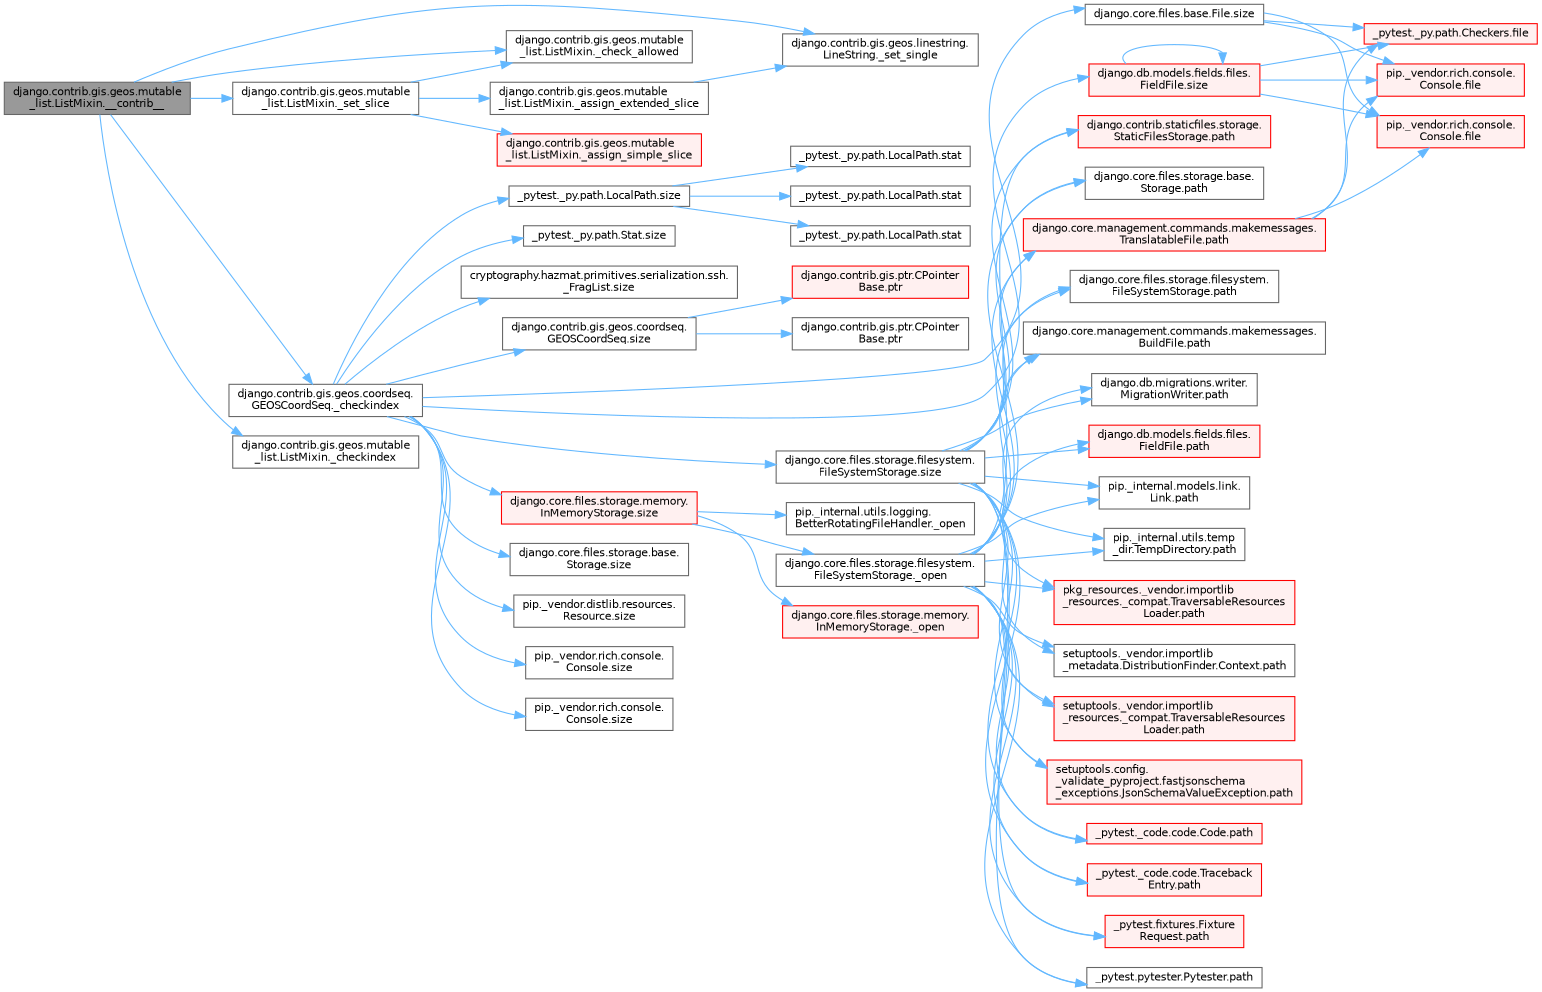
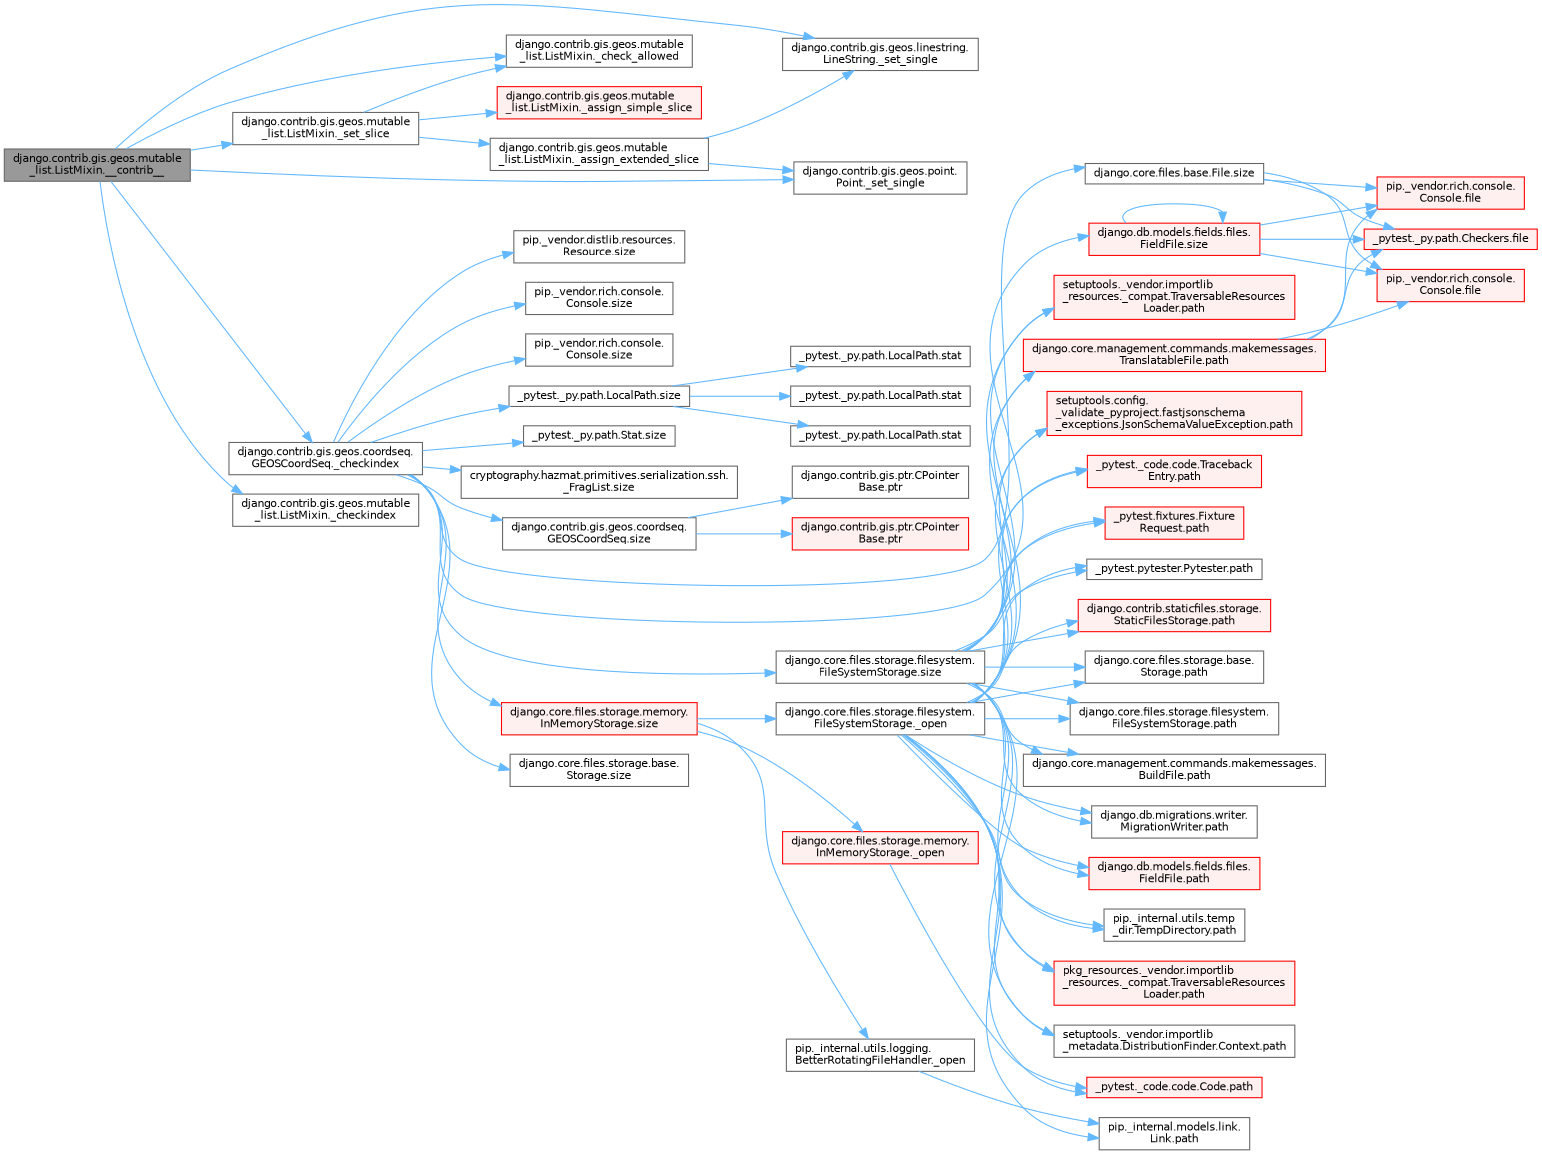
none -> (880, 178)
(1037, 481) -> (1002, 1102)
(997, 676) -> (964, 995)
